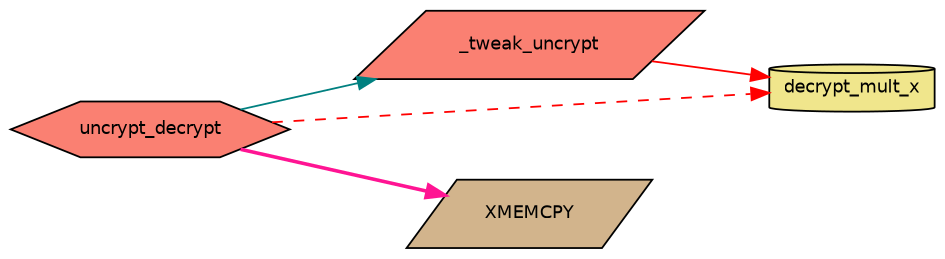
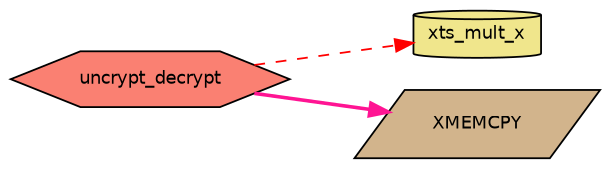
(529, 45) -> none
(852, 88) -> (477, 34)
